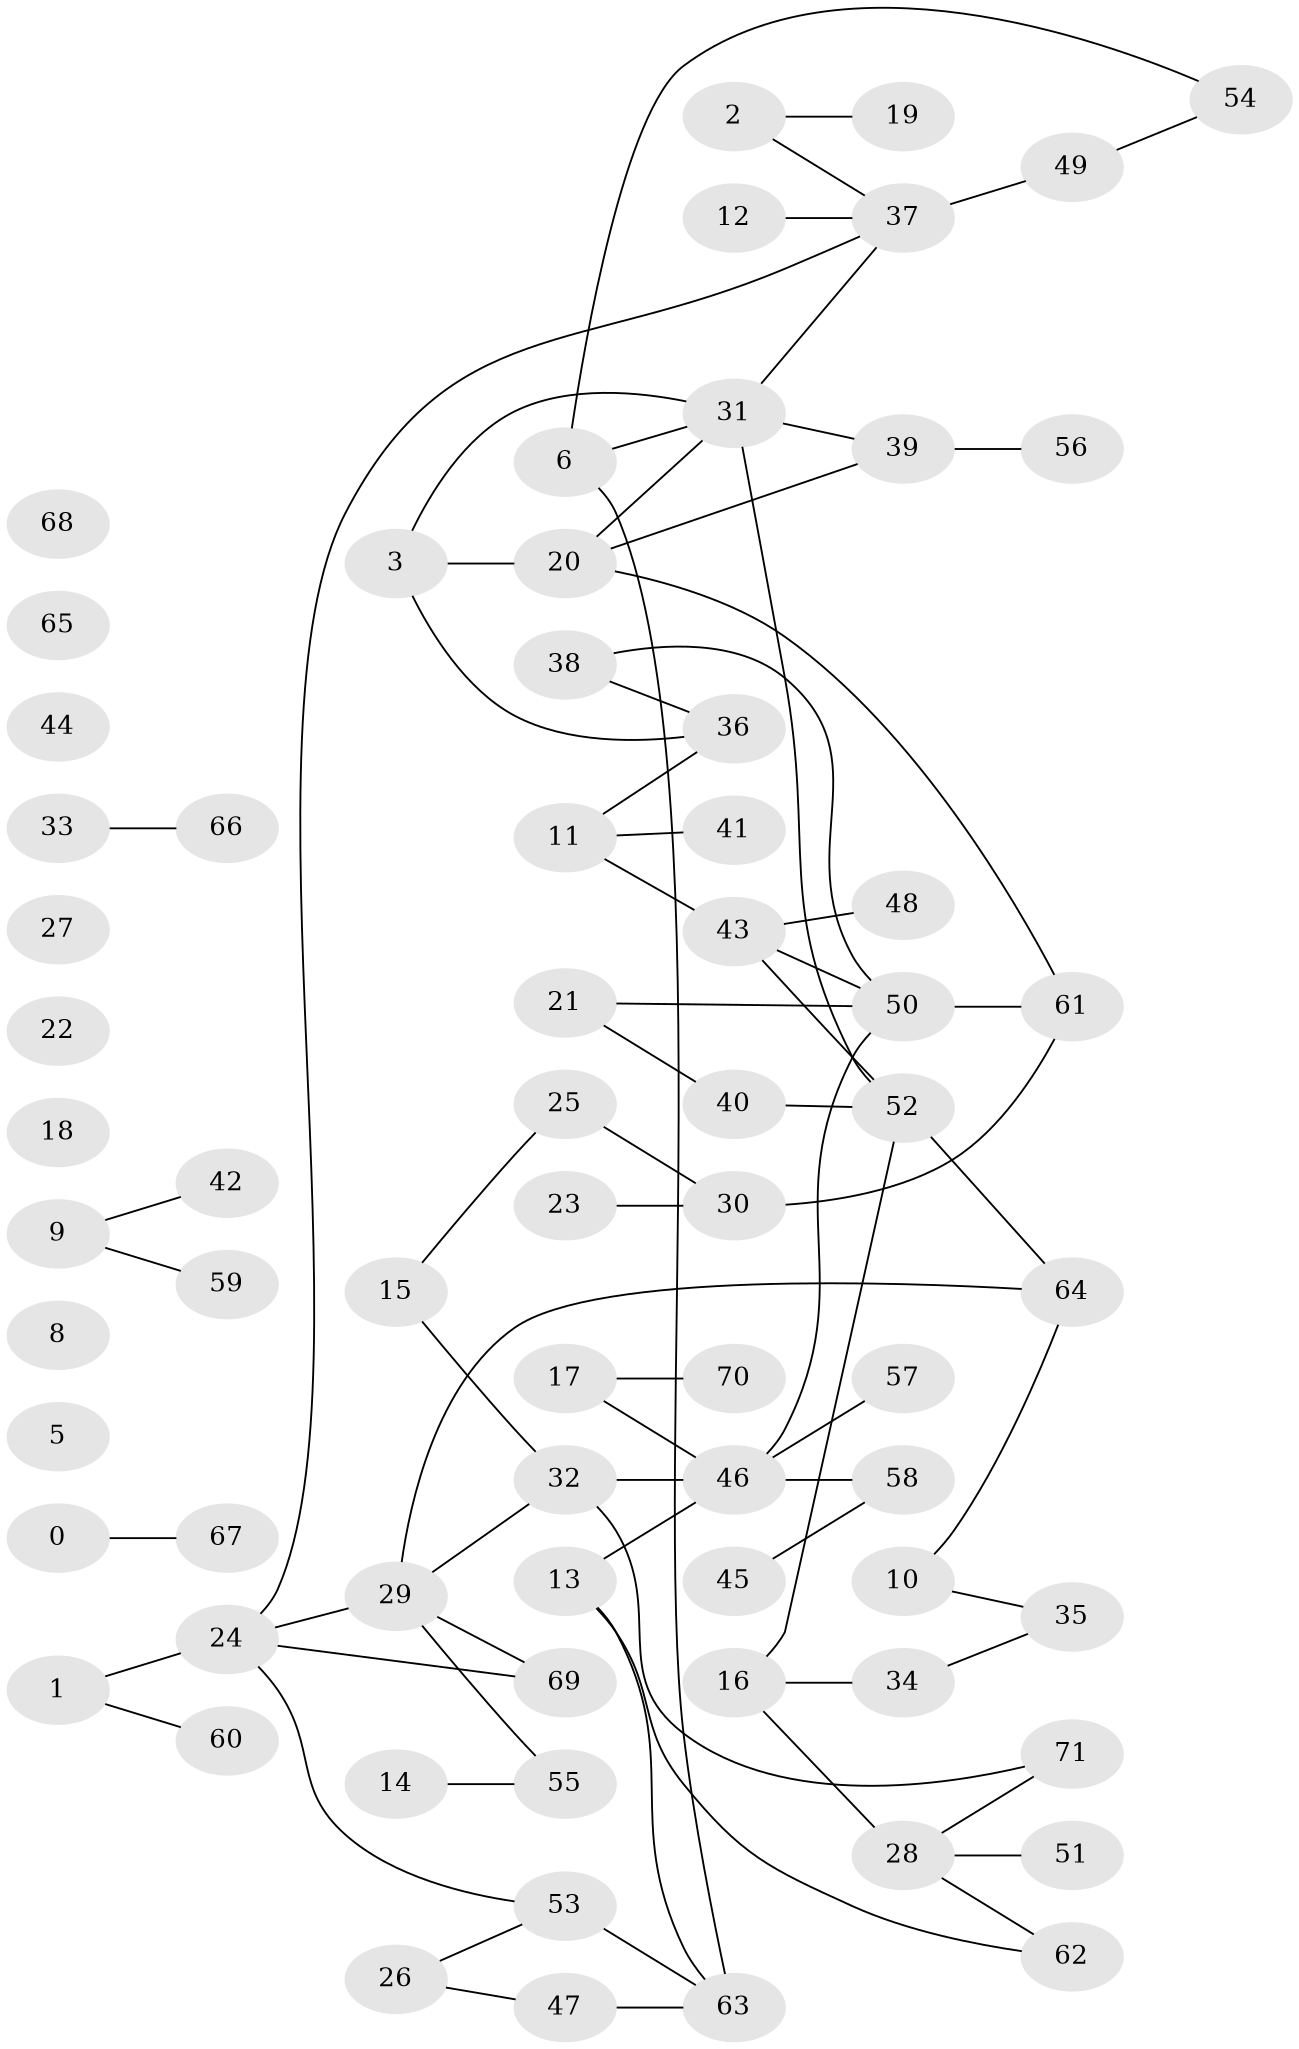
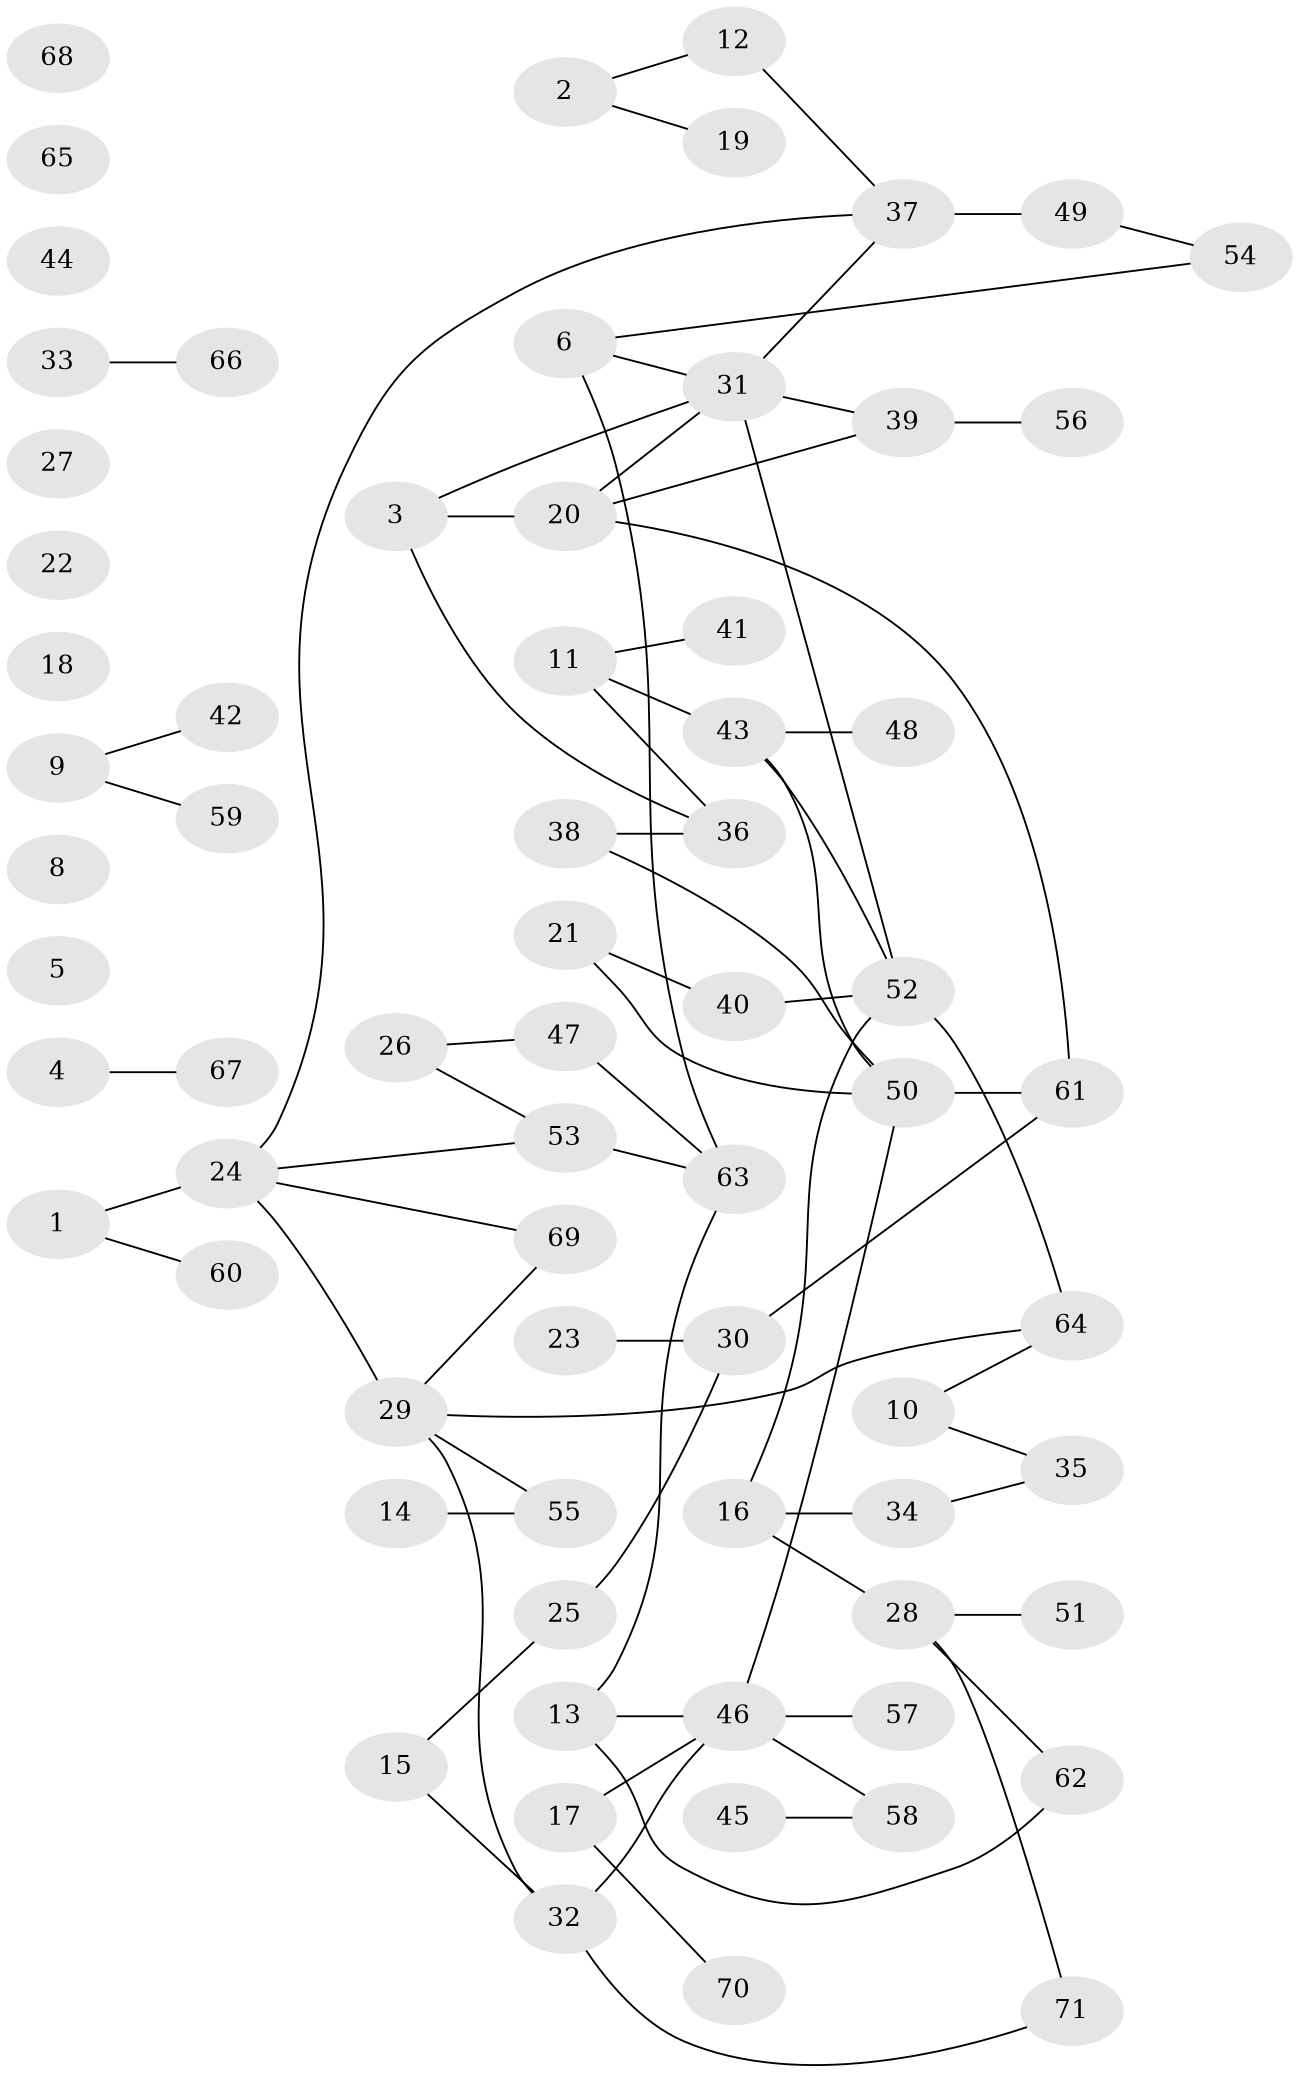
(819, 167) -> (650, 67)
(58, 1538) -> (58, 1072)
